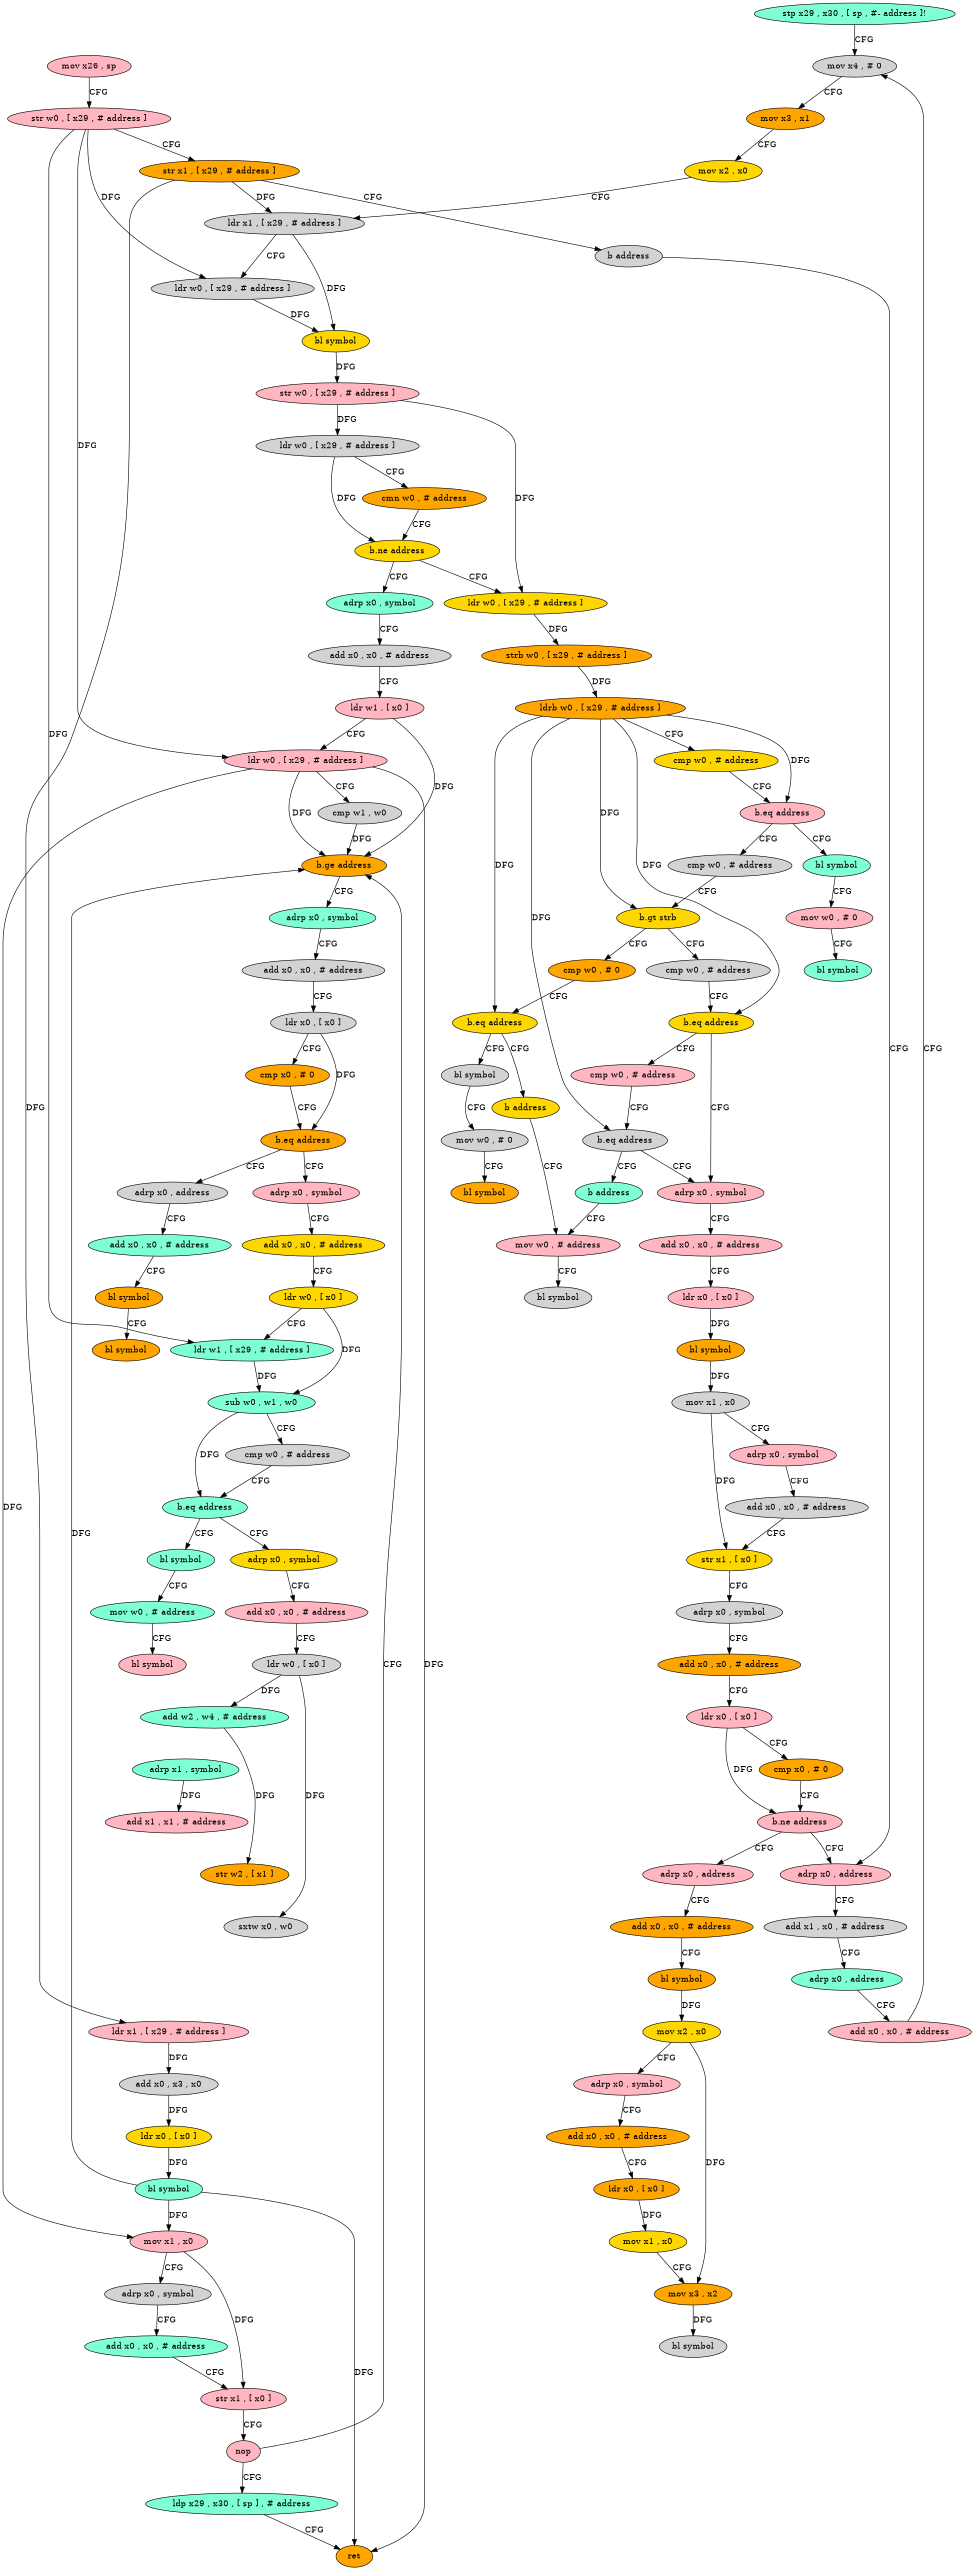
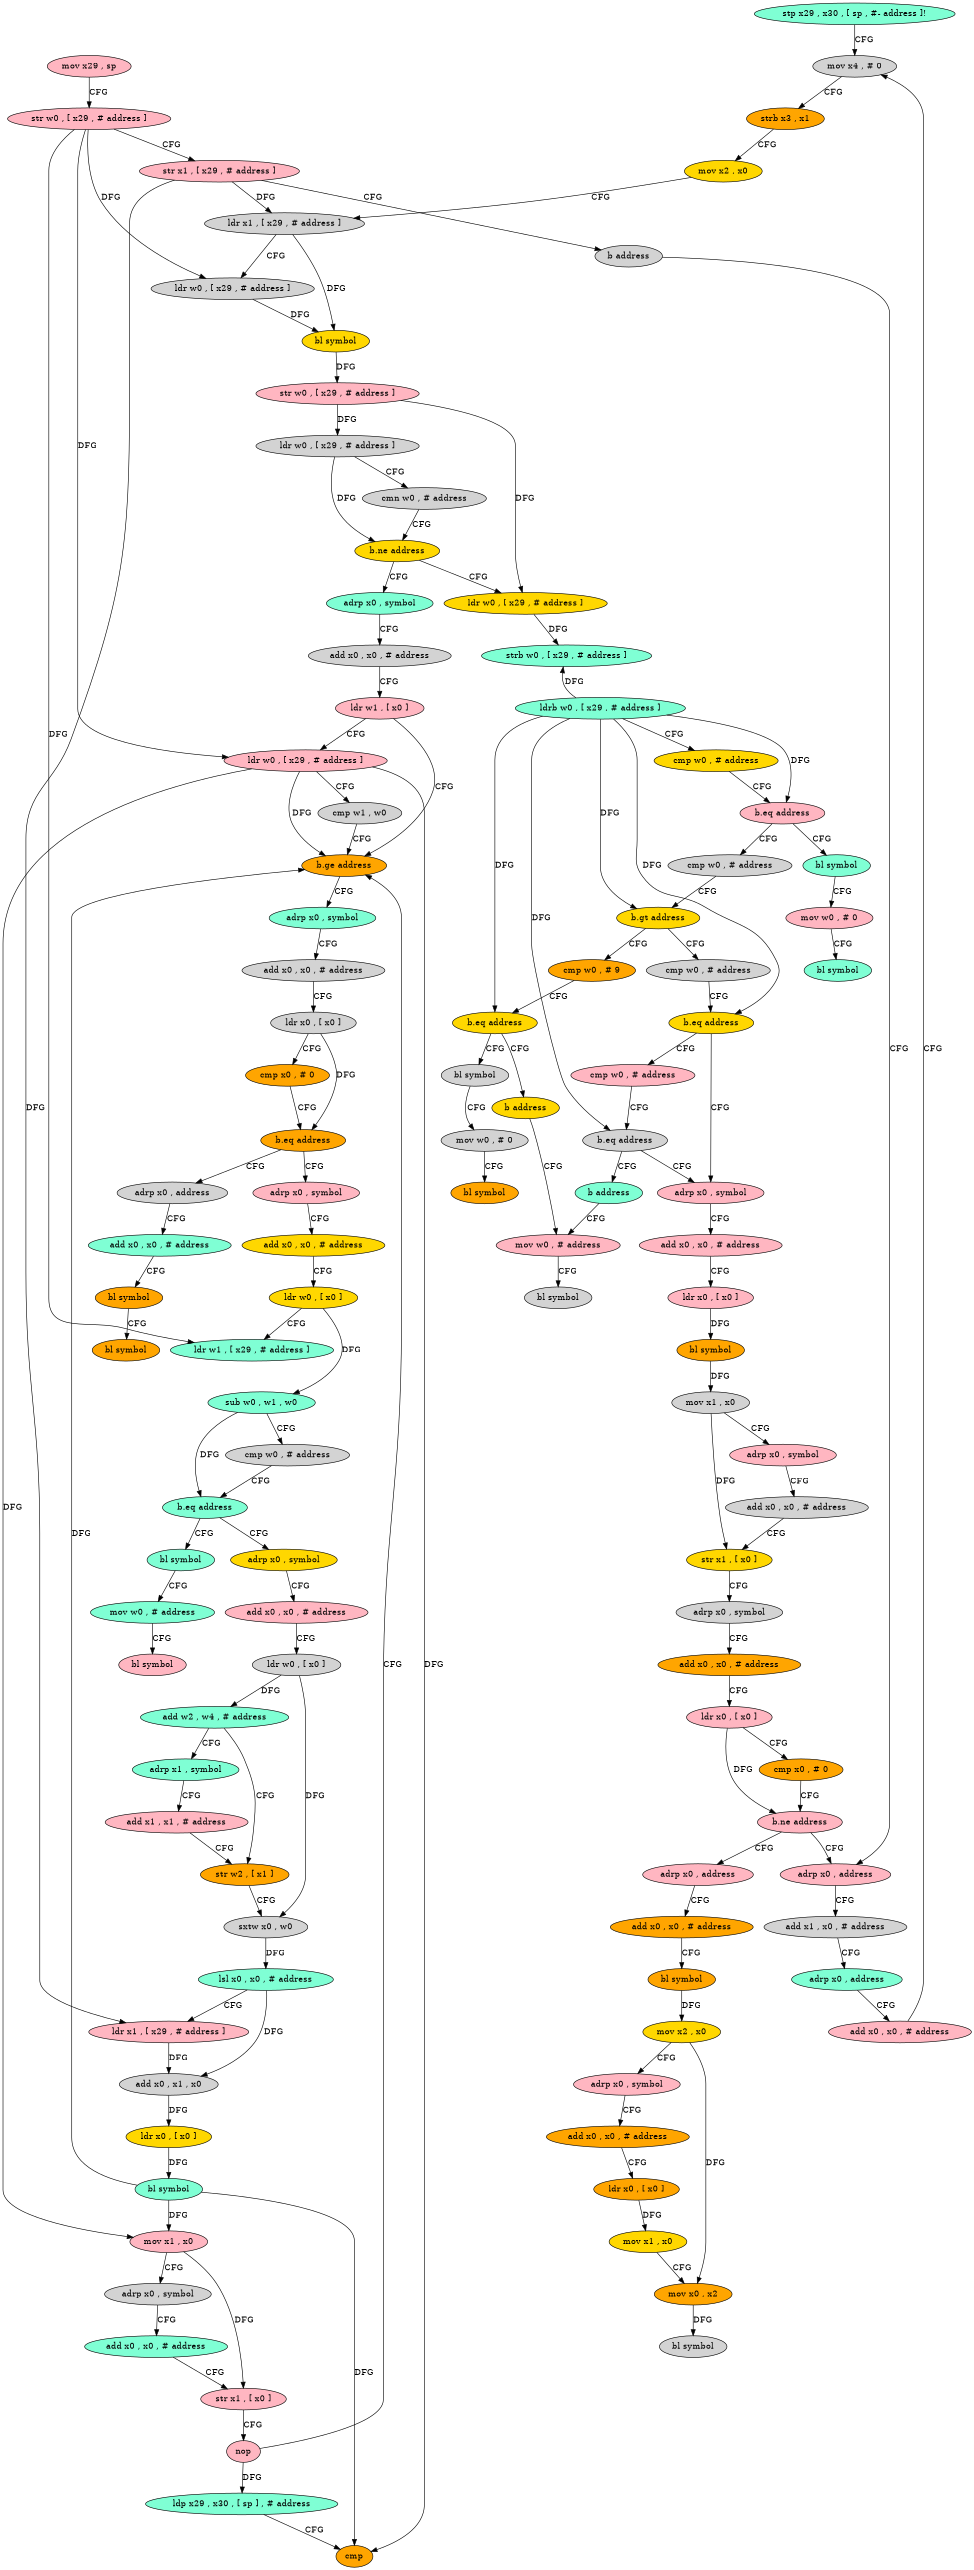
(89, 66) -> (89, 66)
(785, 119) -> (785, 119)
(219, 171) -> (219, 171)
(424, 498) -> (424, 498)
(567, 656) -> (567, 656)
(588, 678) -> (565, 687)
(600, 708) -> (600, 708)
(445, 787) -> (445, 787)
(362, 839) -> (362, 839)
(658, 918) -> (658, 918)
(592, 970) -> (592, 970)
(256, 1373) -> none
none -> (202, 1741)
(192, 1796) -> (192, 1796)
(266, 1796) -> (266, 1796)
none -> (208, 1847)
none -> (254, 1898)
none -> (266, 1980)
(169, 2084) -> (169, 2084)
(693, 2294) -> (693, 2294)
(253, 2478) -> (253, 2478)
(354, 2556) -> (354, 2556)
